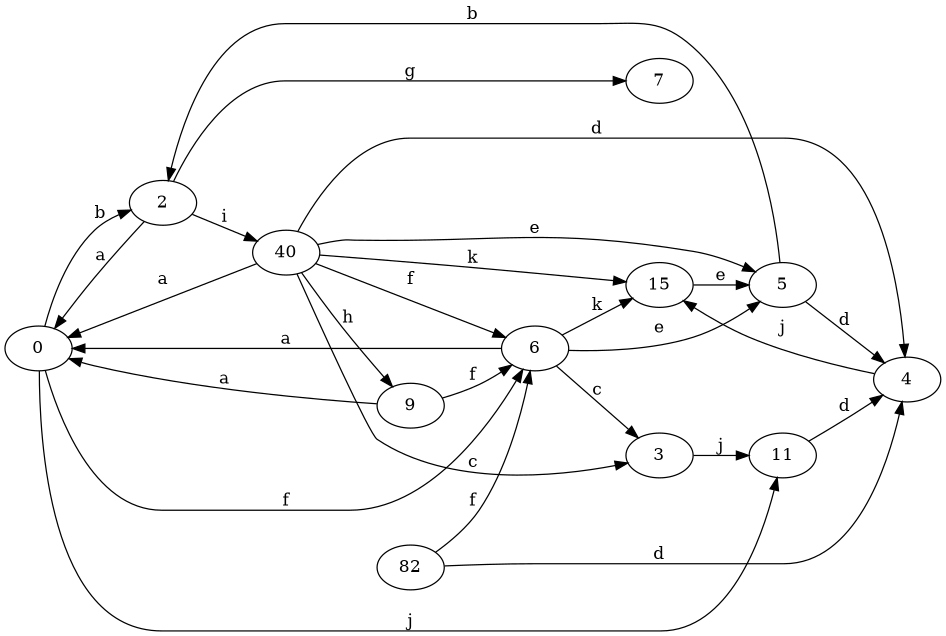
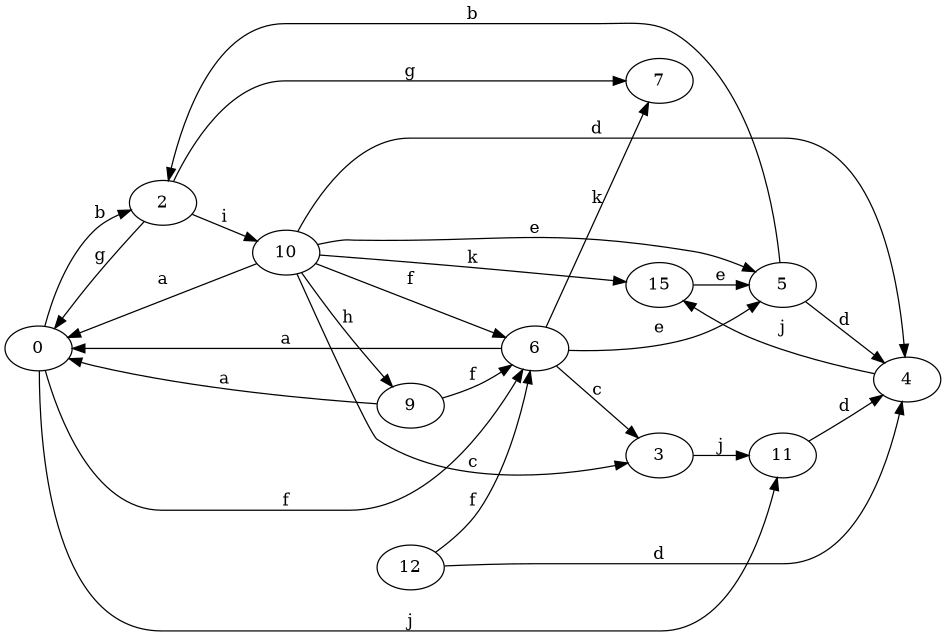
(286, 253) -> (286, 253)
(101, 256) -> (101, 256)
(592, 320) -> (595, 221)
(411, 567) -> (411, 567)
